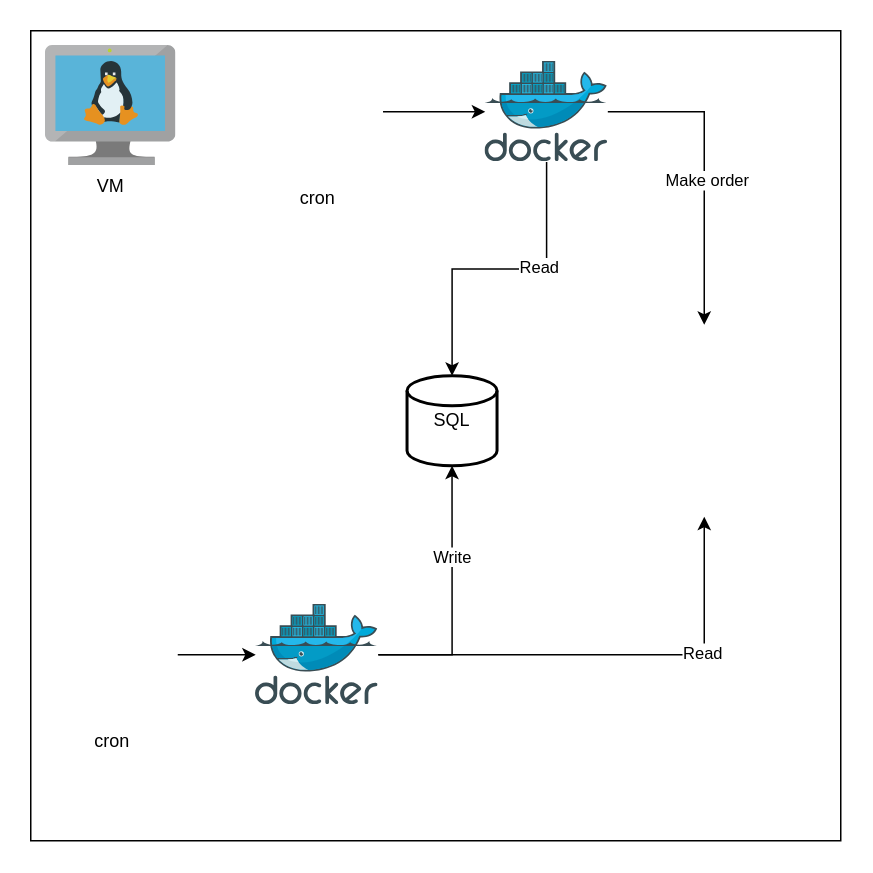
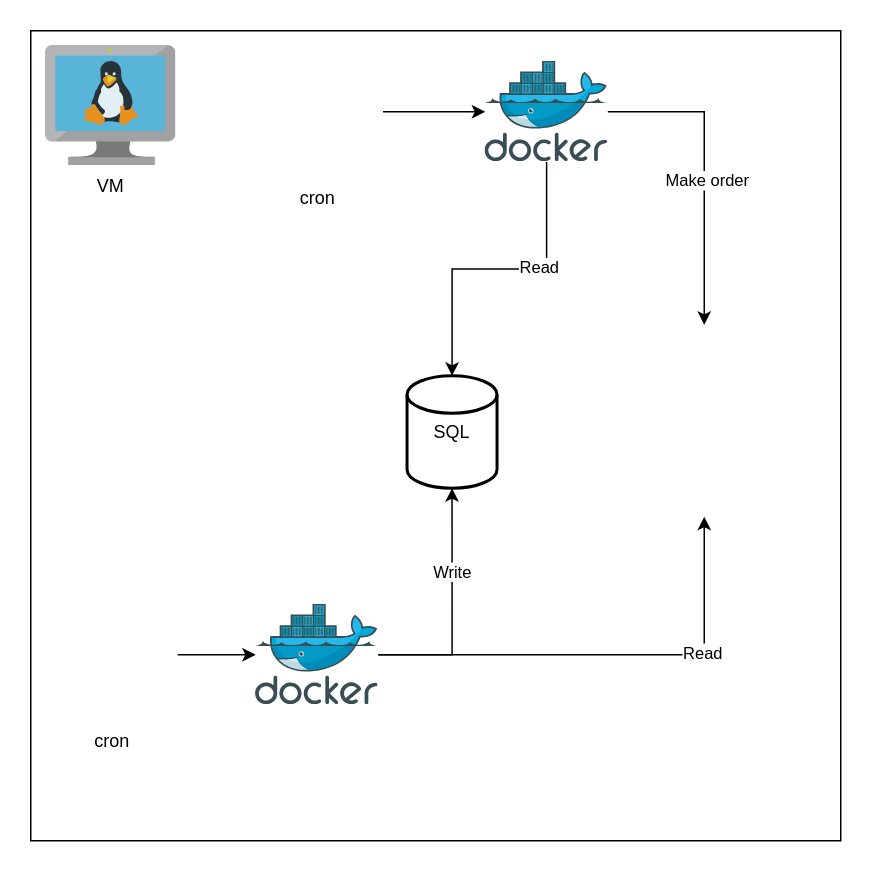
(452, 421) -> (452, 432)
